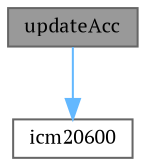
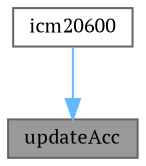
(73, 73) -> (73, 73)
